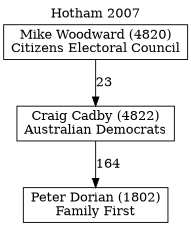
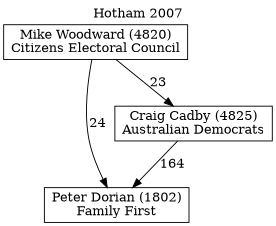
none -> (87, 120)
(96, 124) -> (194, 124)
